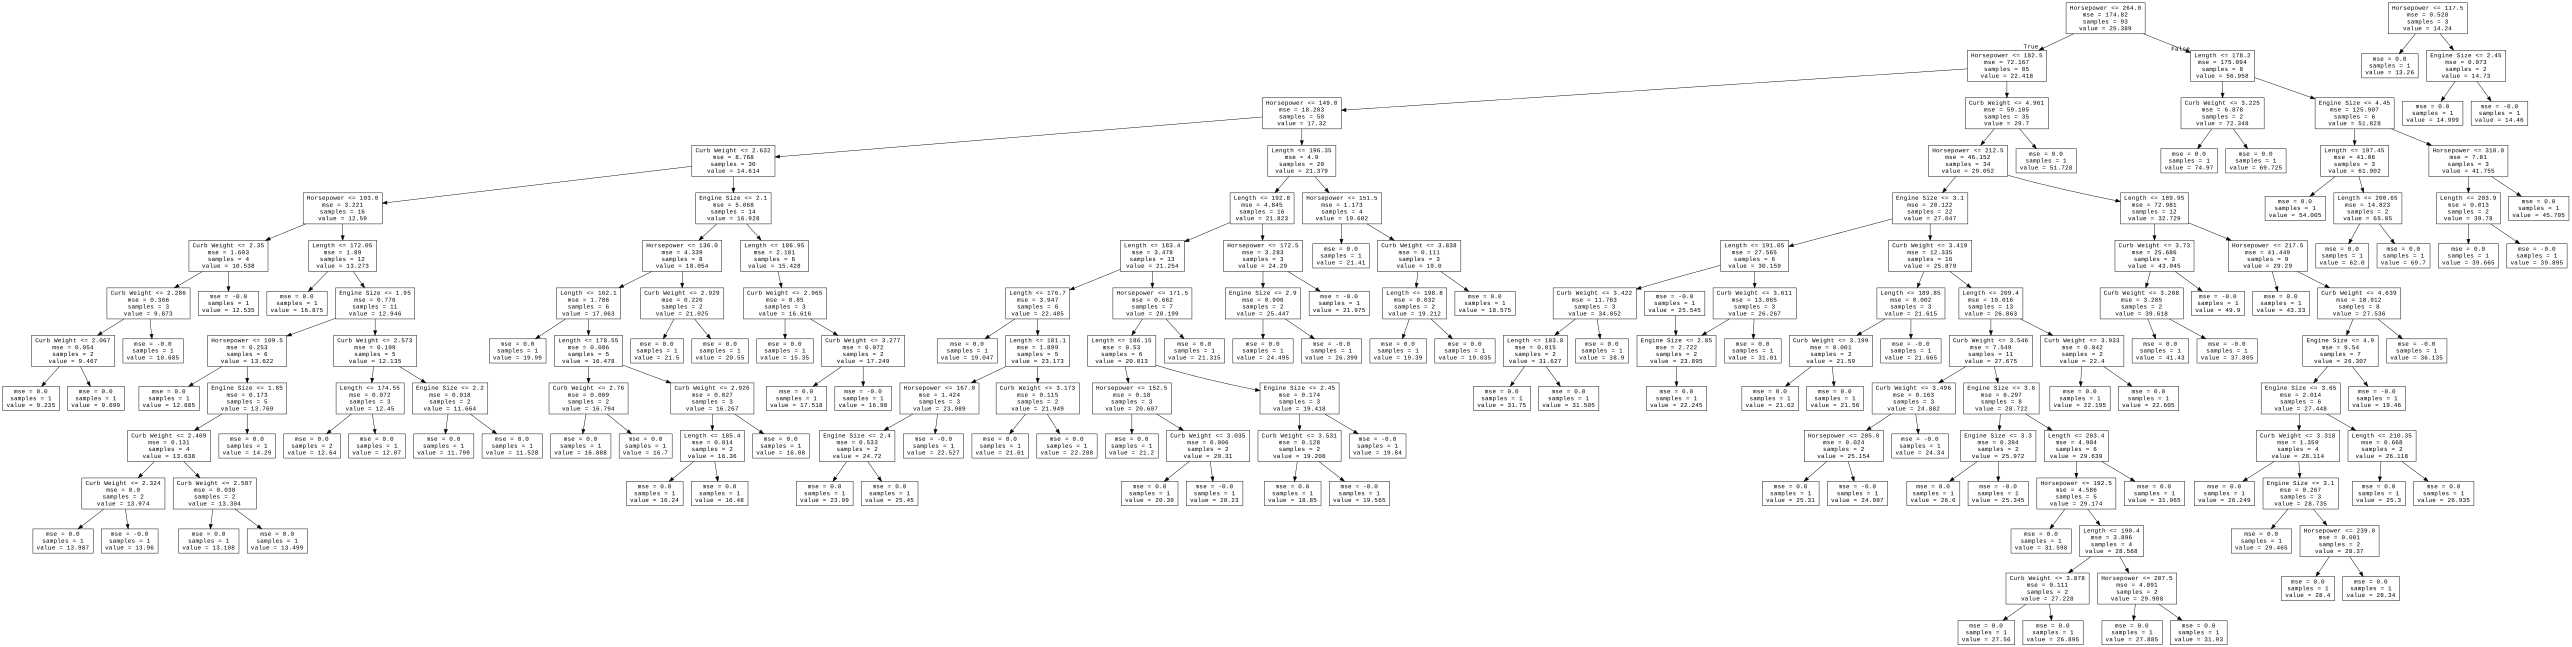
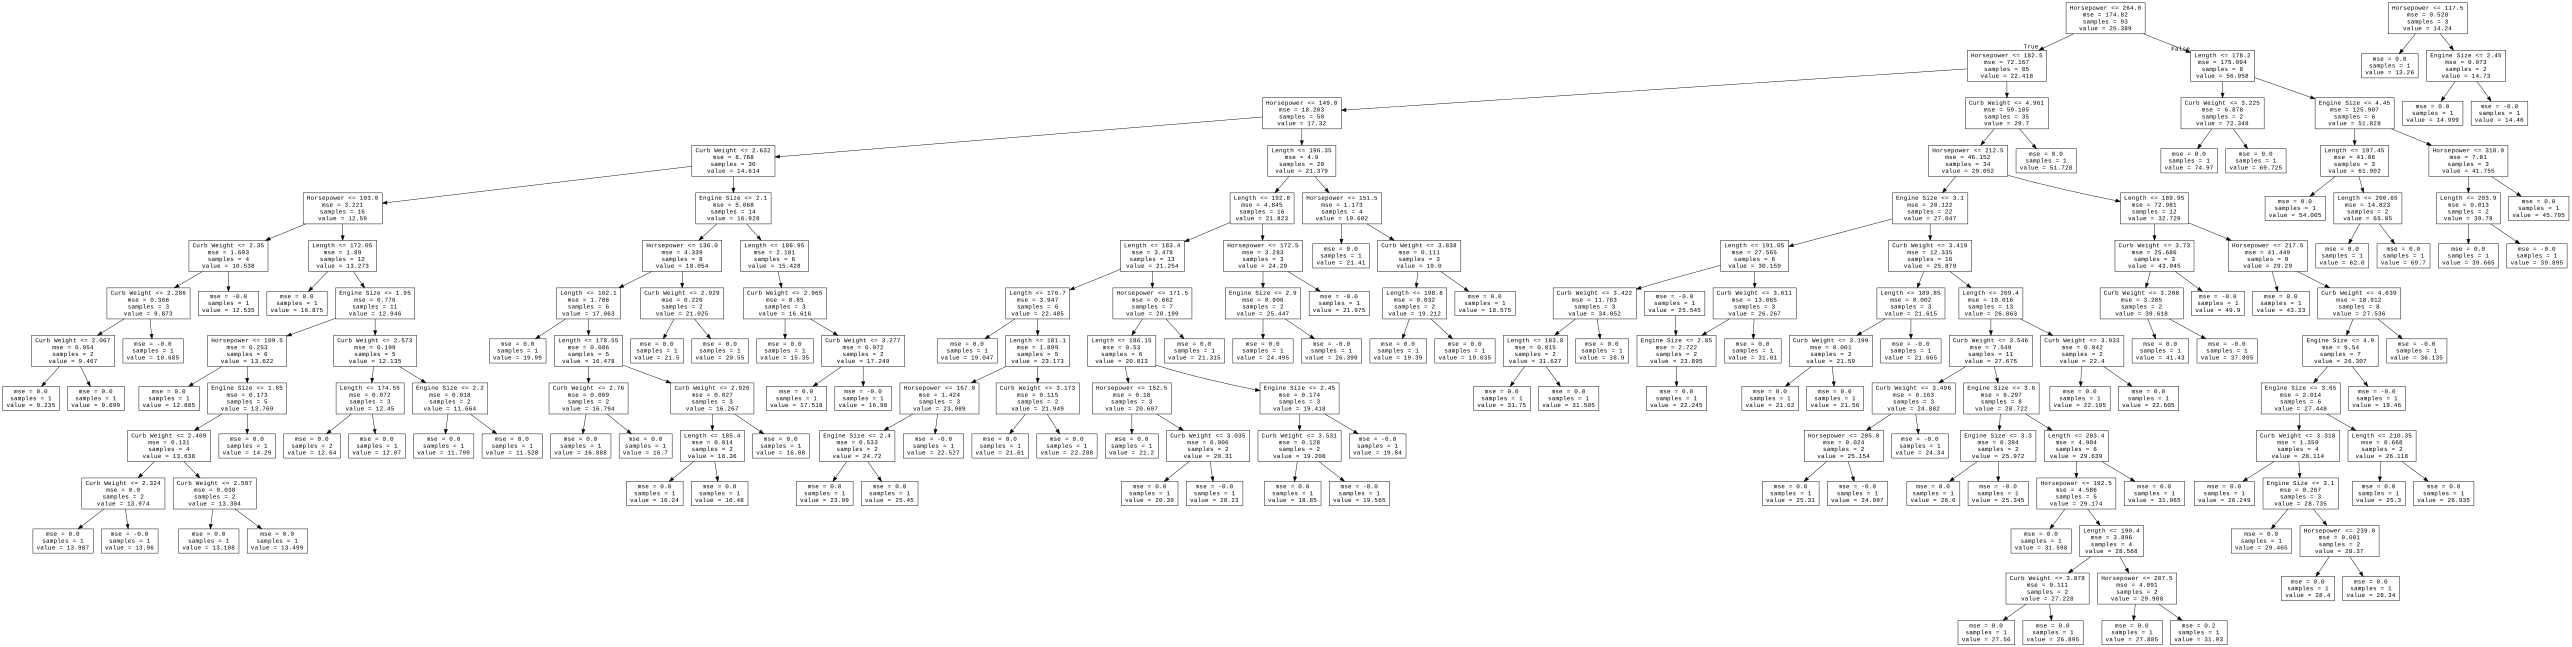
(2199, 633) -> (2199, 633)
